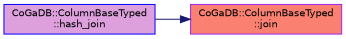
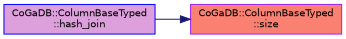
(266, 19) -> (266, 19)
